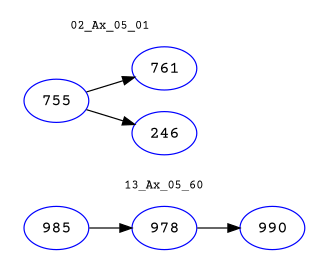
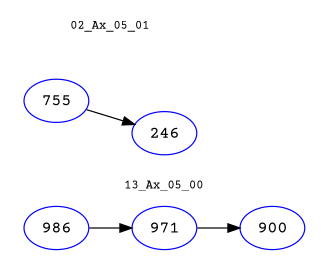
(164, 68) -> none
(164, 185) -> (164, 185)
(56, 228) -> (56, 228)
(164, 228) -> (164, 228)
(272, 228) -> (272, 228)
